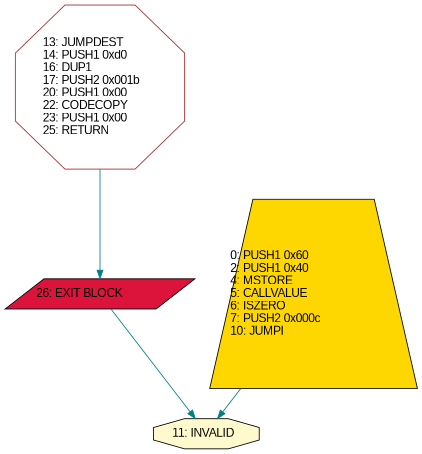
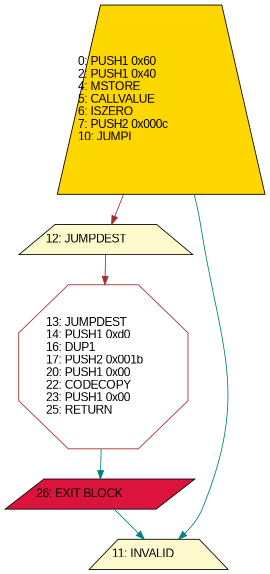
none -> (106, 240)
(206, 434) -> (159, 554)
